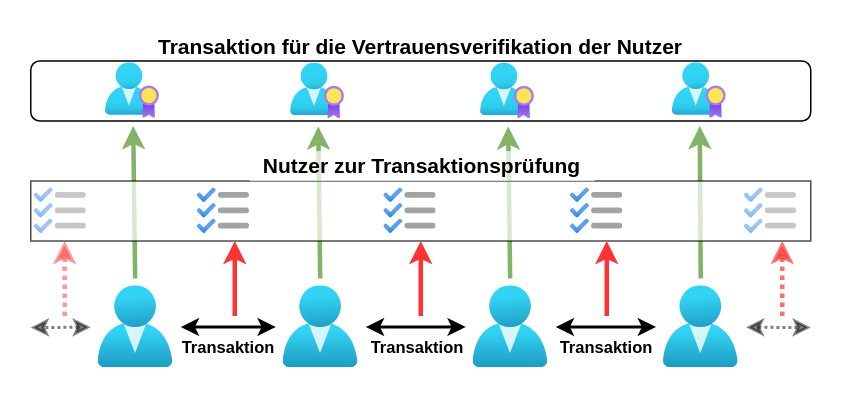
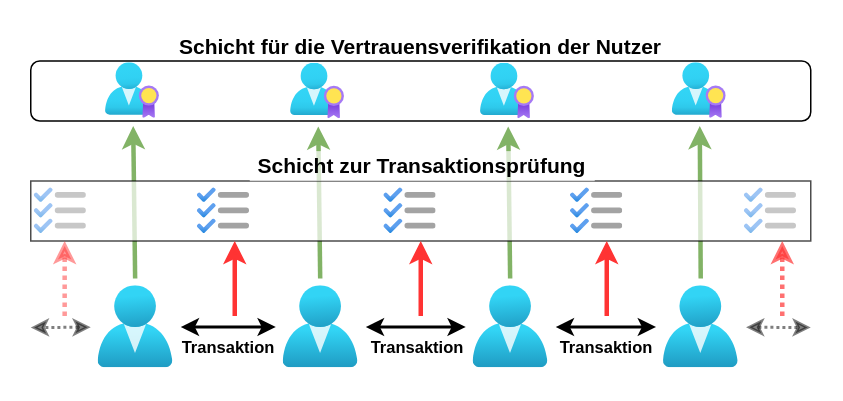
(421, 47) -> (421, 47)
(422, 166) -> (422, 166)
